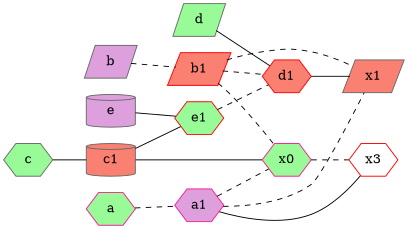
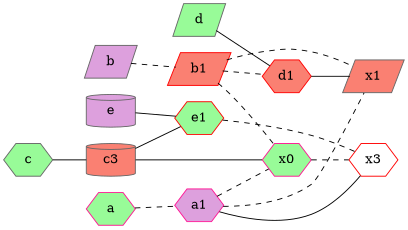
(243, 97) -> (290, 130)
(111, 160) -> (111, 160)
